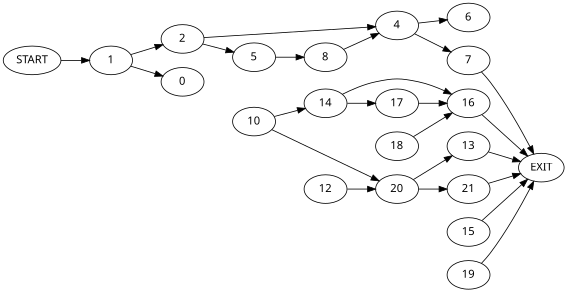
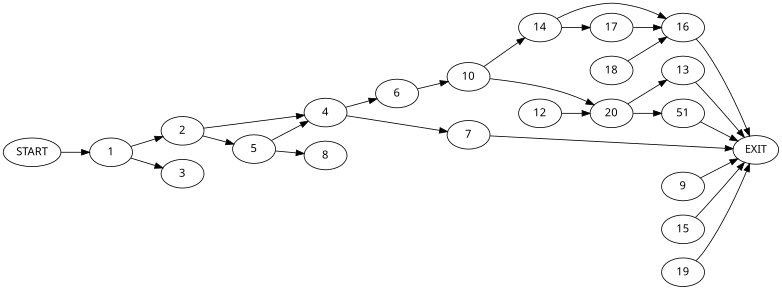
(358, 43) -> (286, 133)
(183, 82) -> (183, 174)
none -> (429, 86)
none -> (683, 186)
(469, 189) -> (683, 113)
